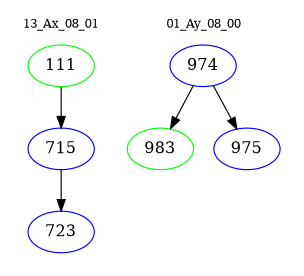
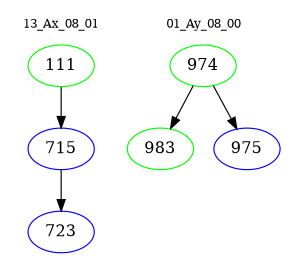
(203, 66) -> (203, 66)
